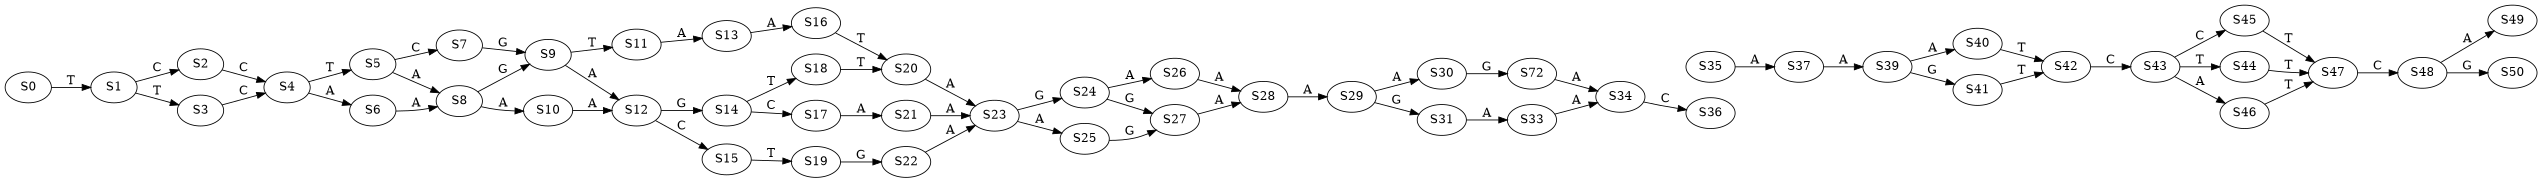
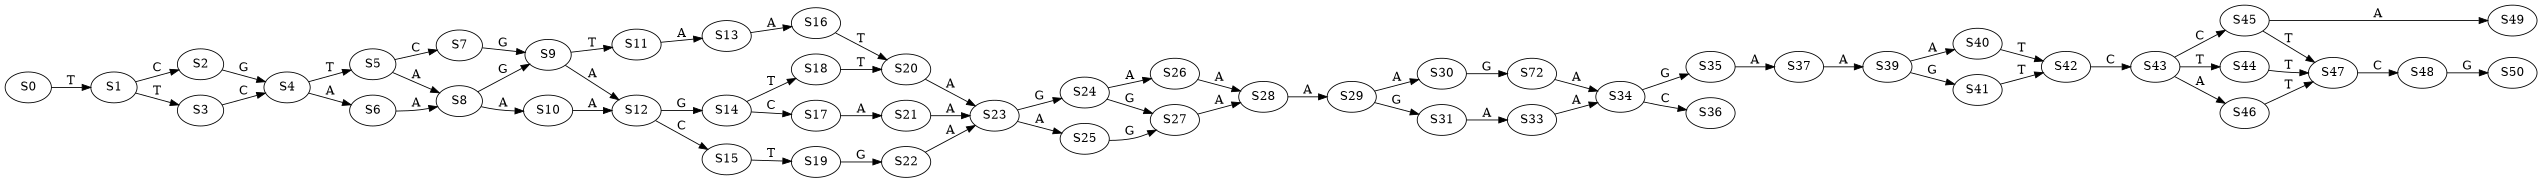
(2464, 49) -> (2374, 21)
(244, 68) -> (244, 68)
none -> (1661, 83)
